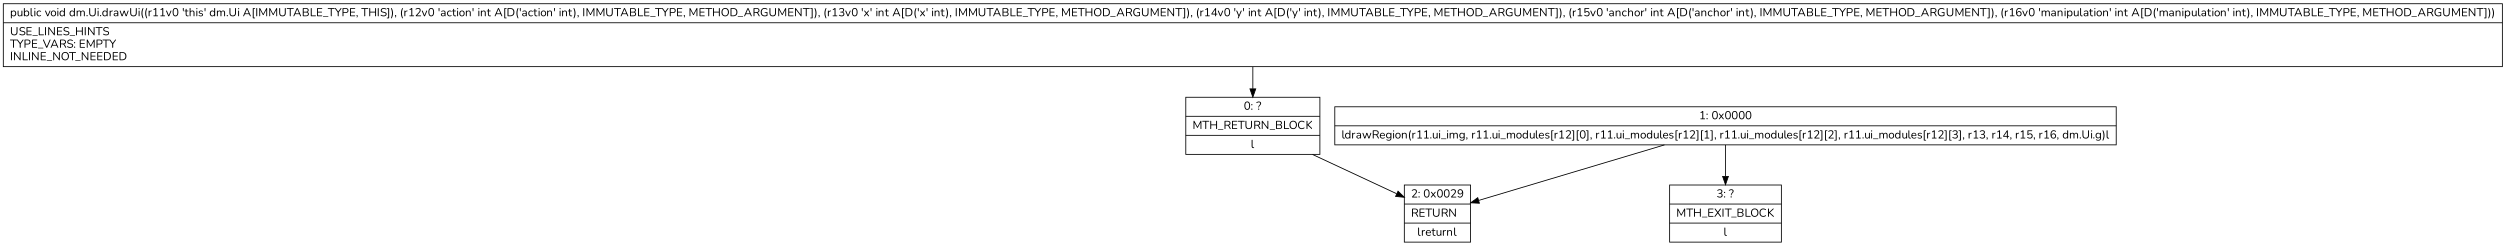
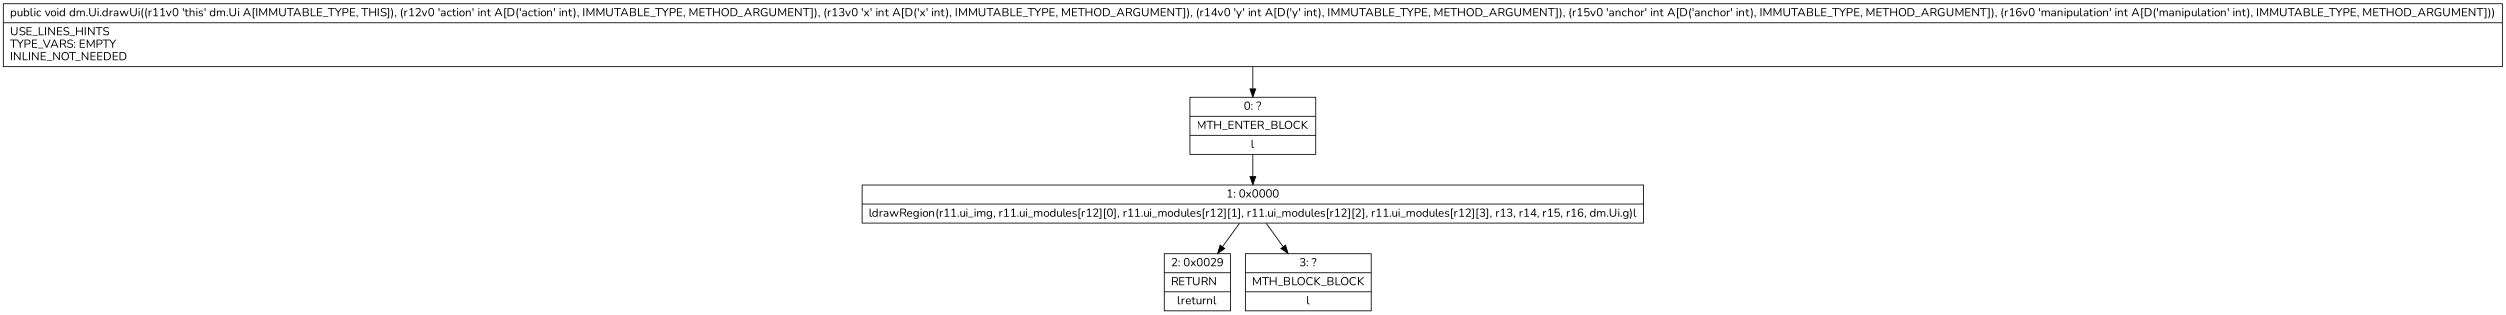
(1253, 125) -> (1253, 125)
(1355, 174) -> (1253, 166)
(1726, 213) -> (1308, 282)
